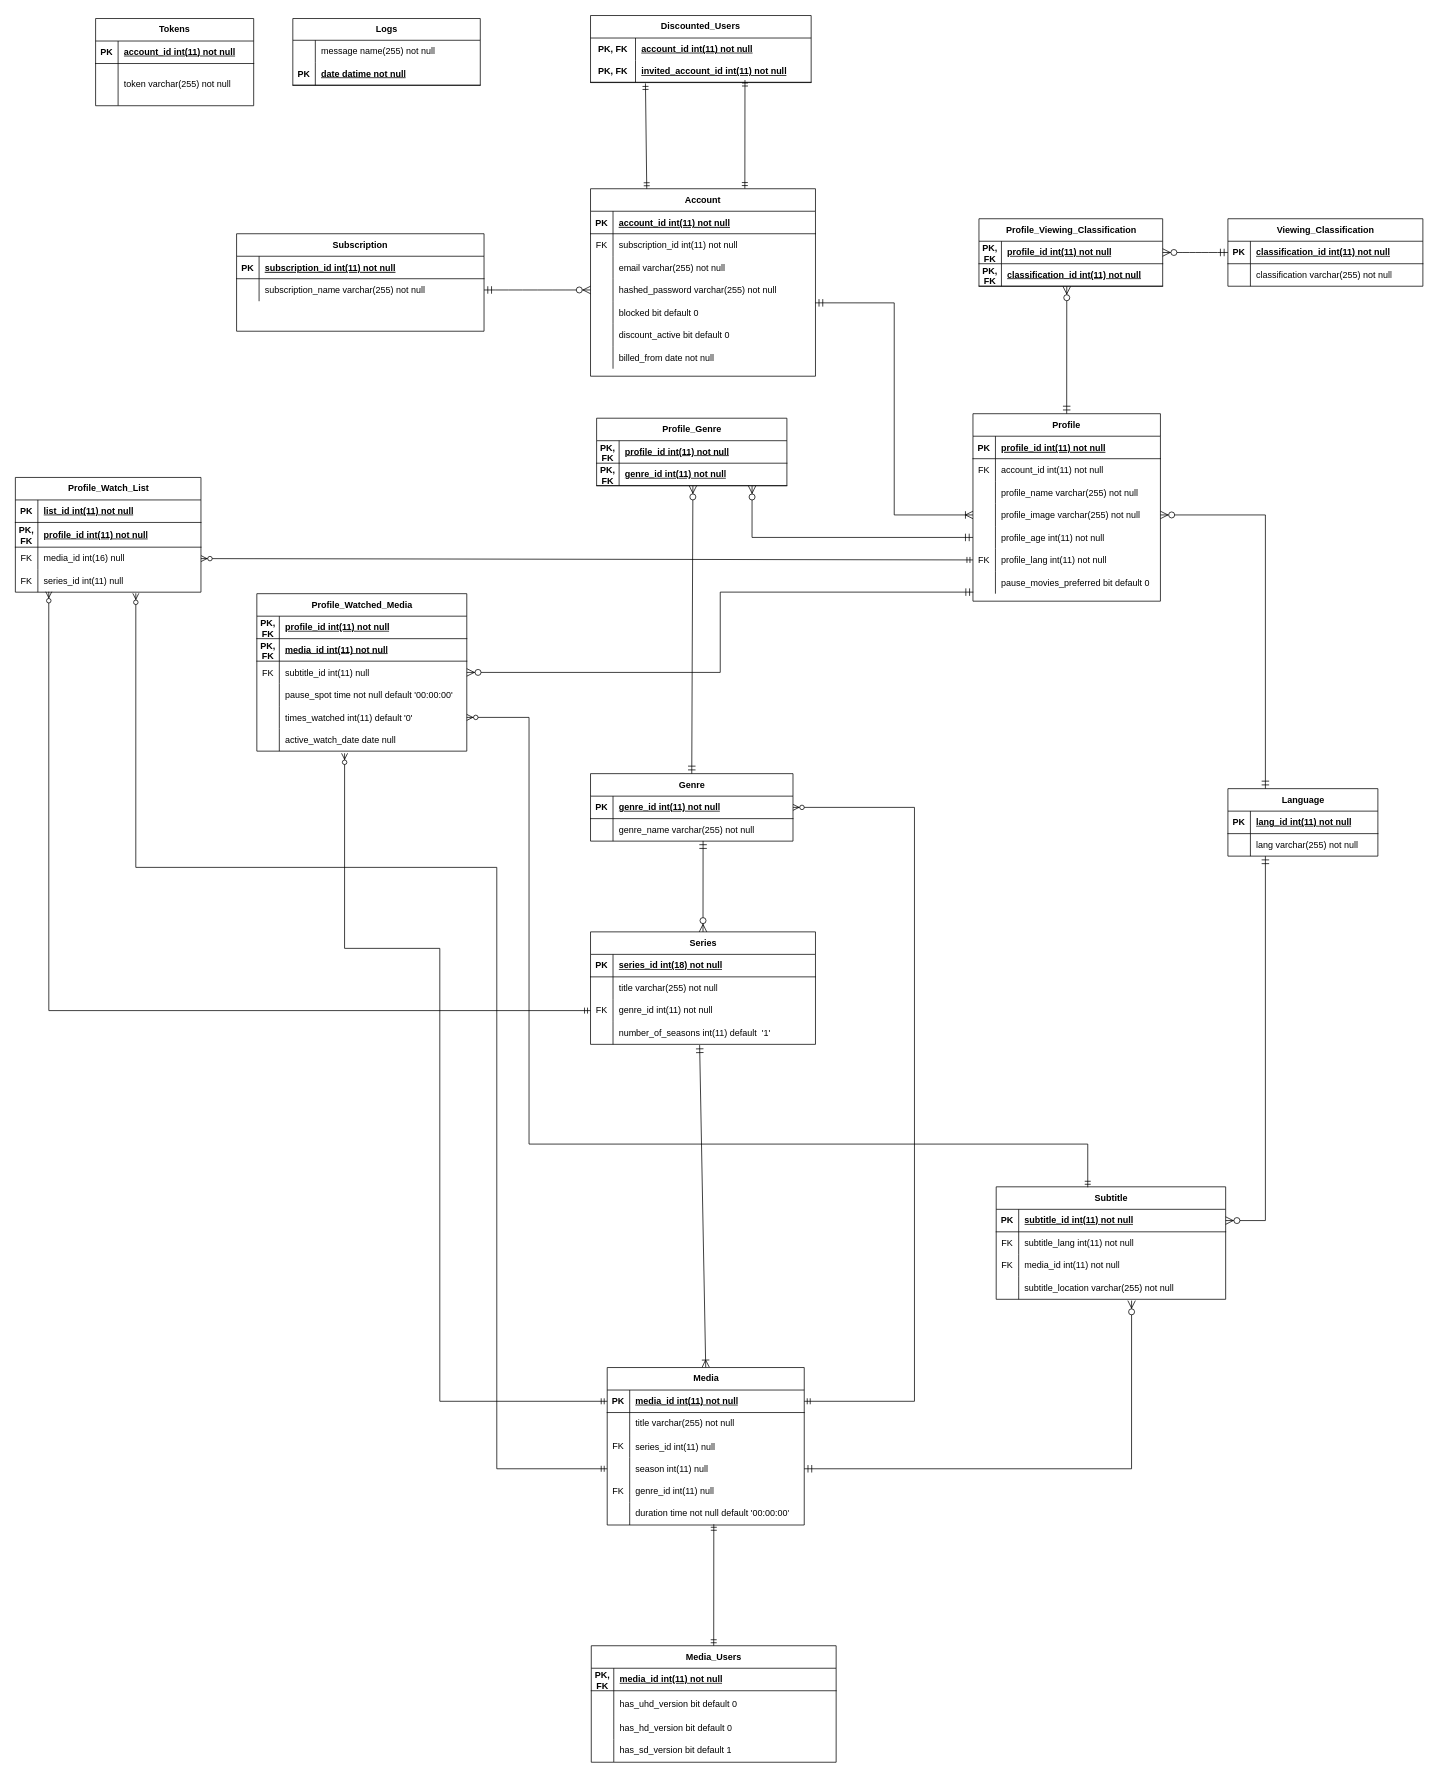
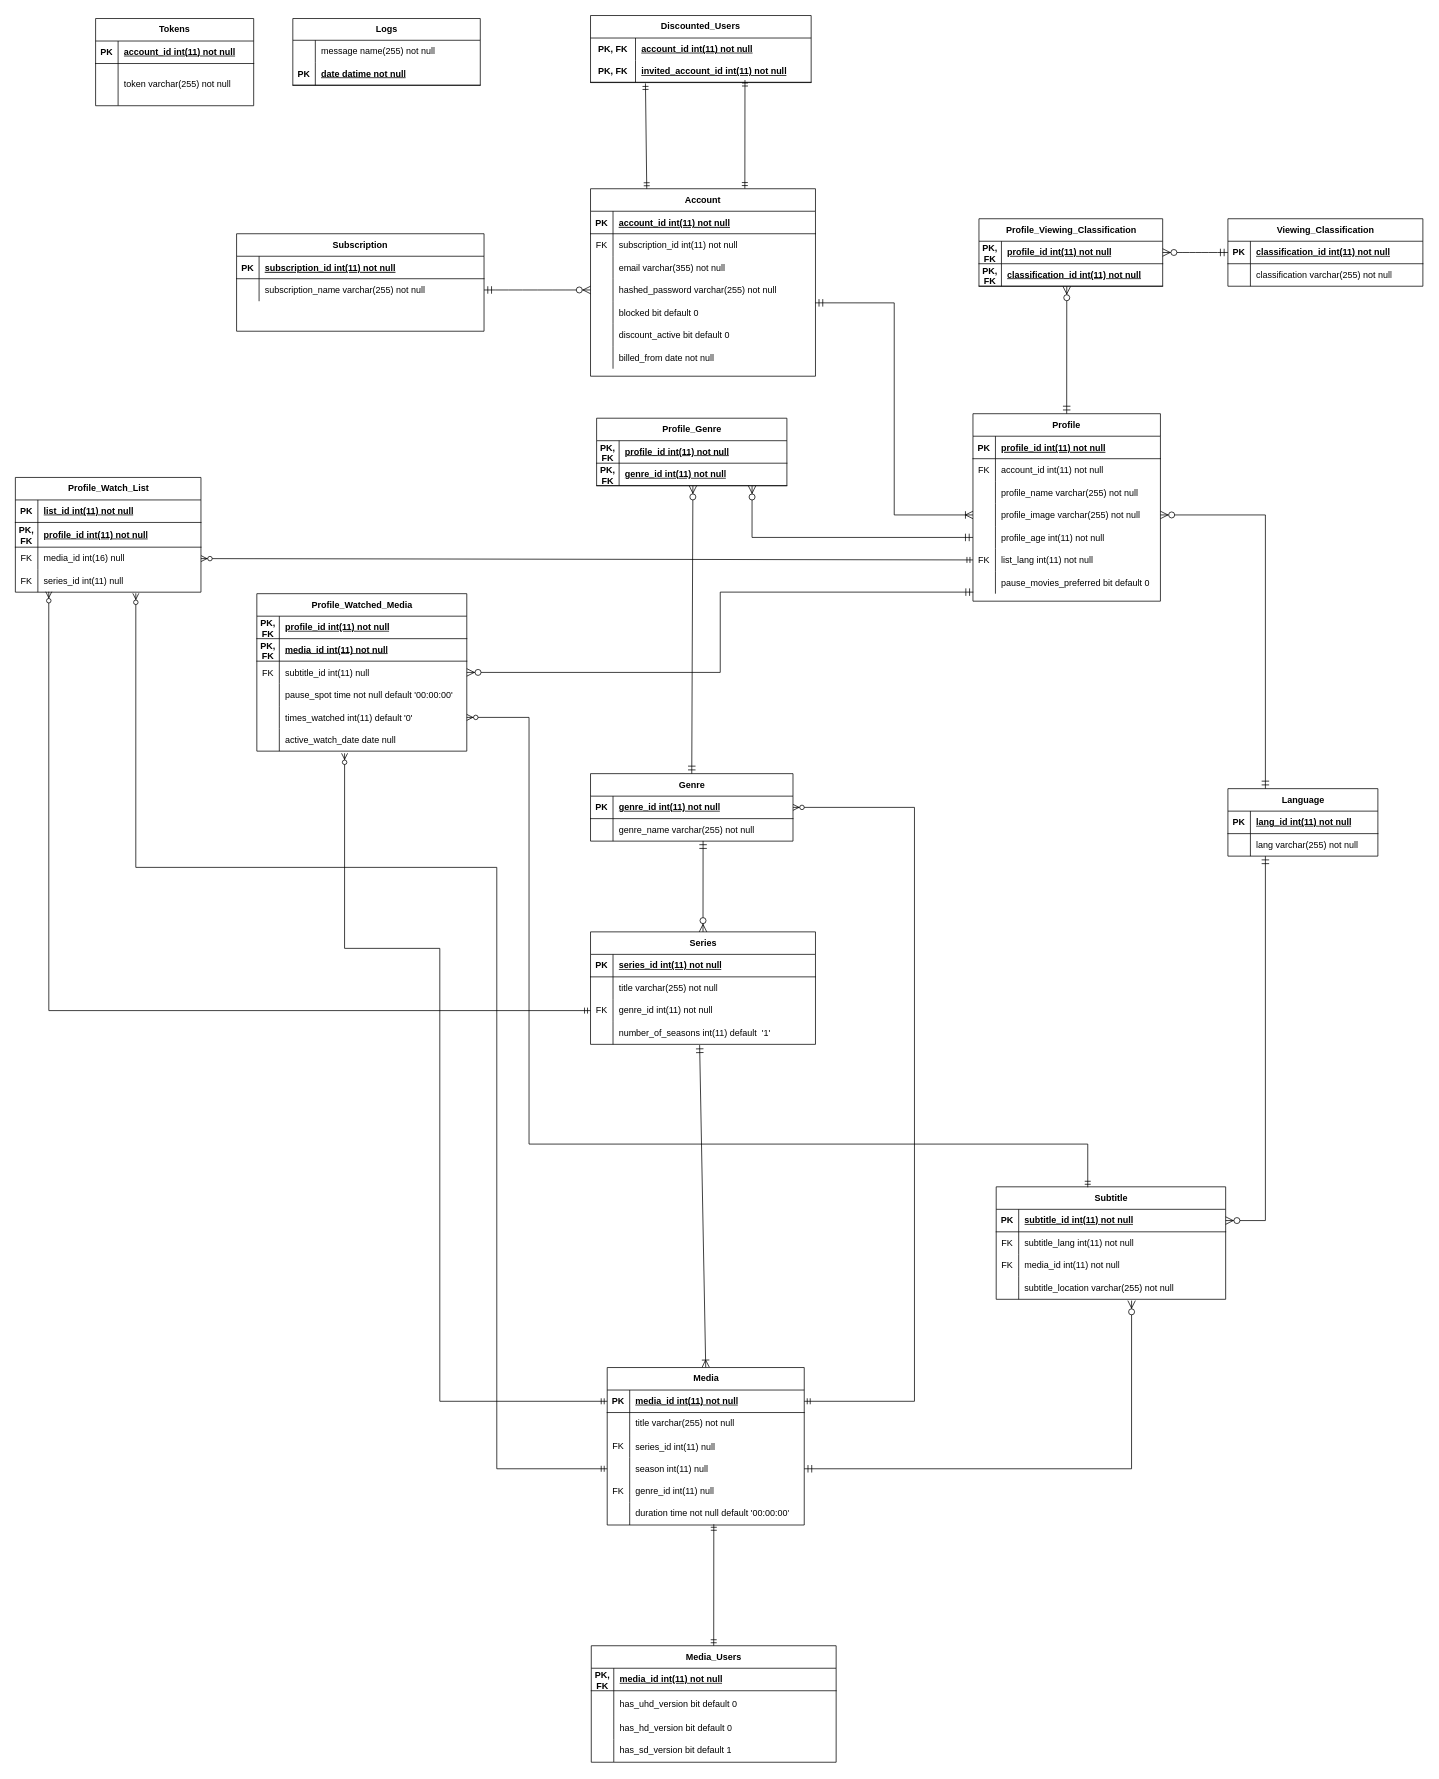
(679, 268) -> (679, 268)
(1064, 560) -> (1057, 560)
(675, 966) -> (675, 966)
